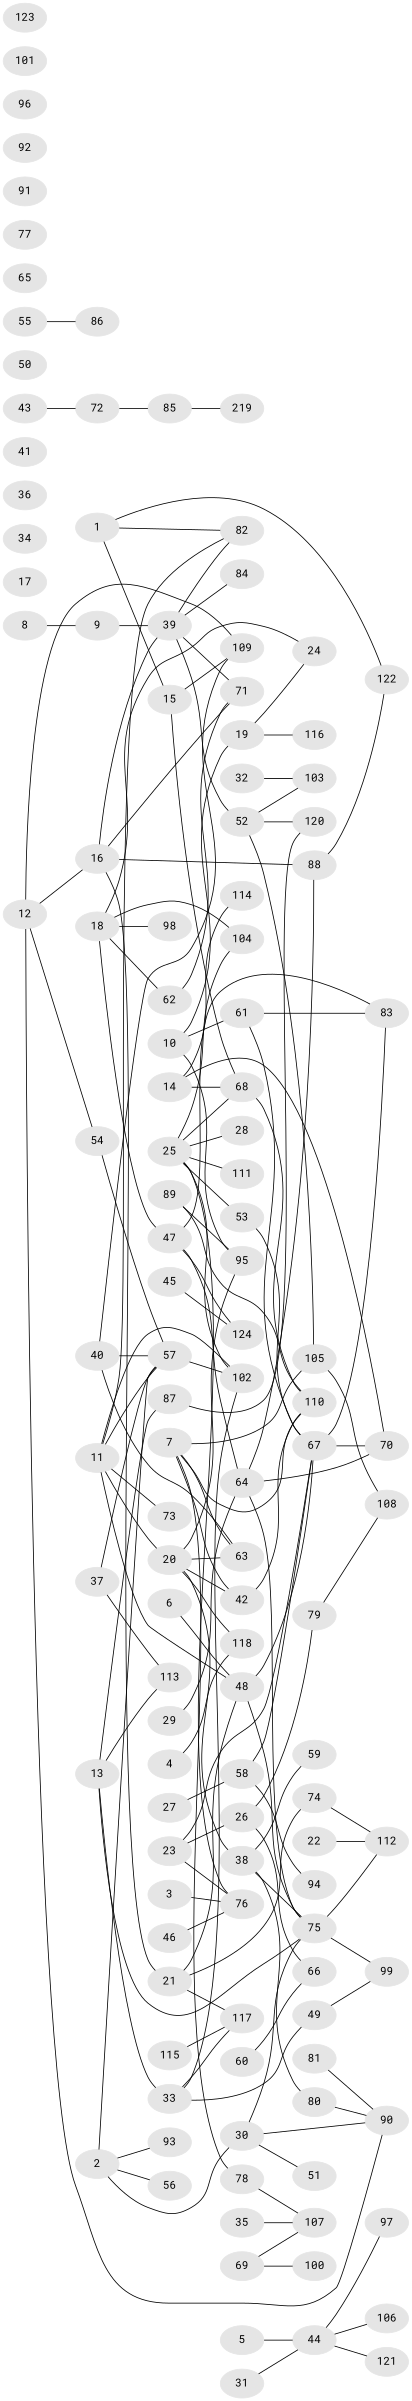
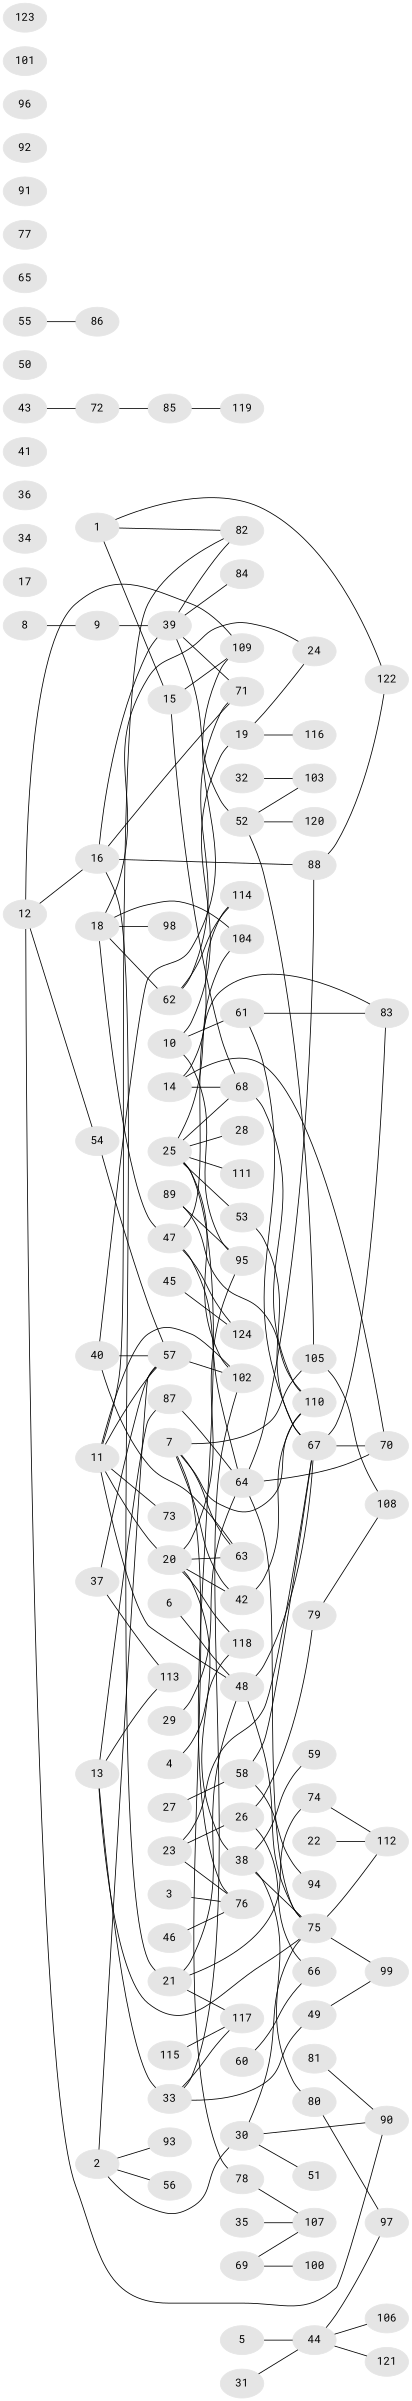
(242, 409) -> (242, 409)
none -> (205, 947)
(286, 1156) -> (205, 1437)
(351, 2111) -> (351, 2162)
